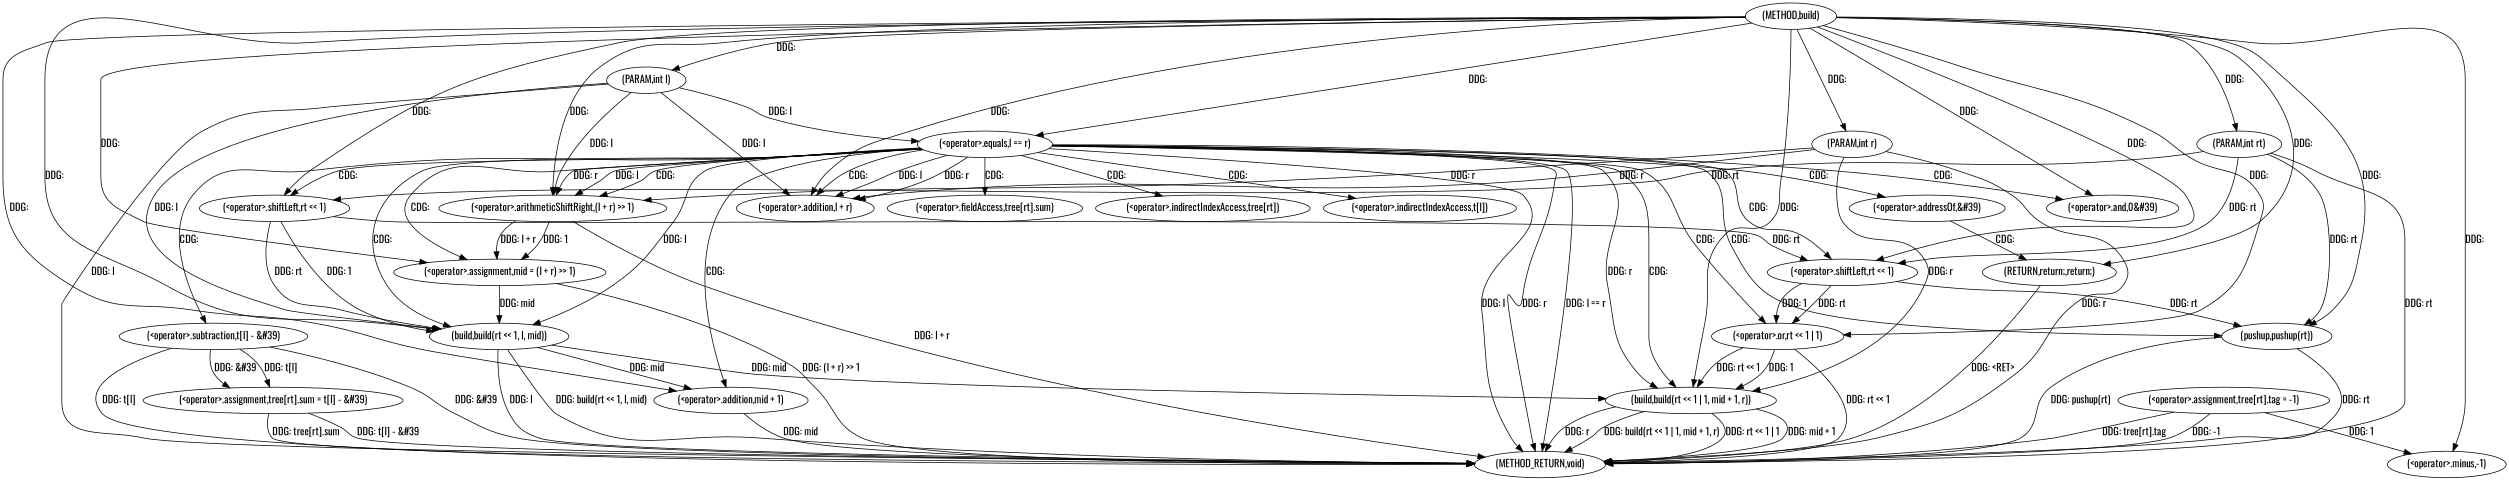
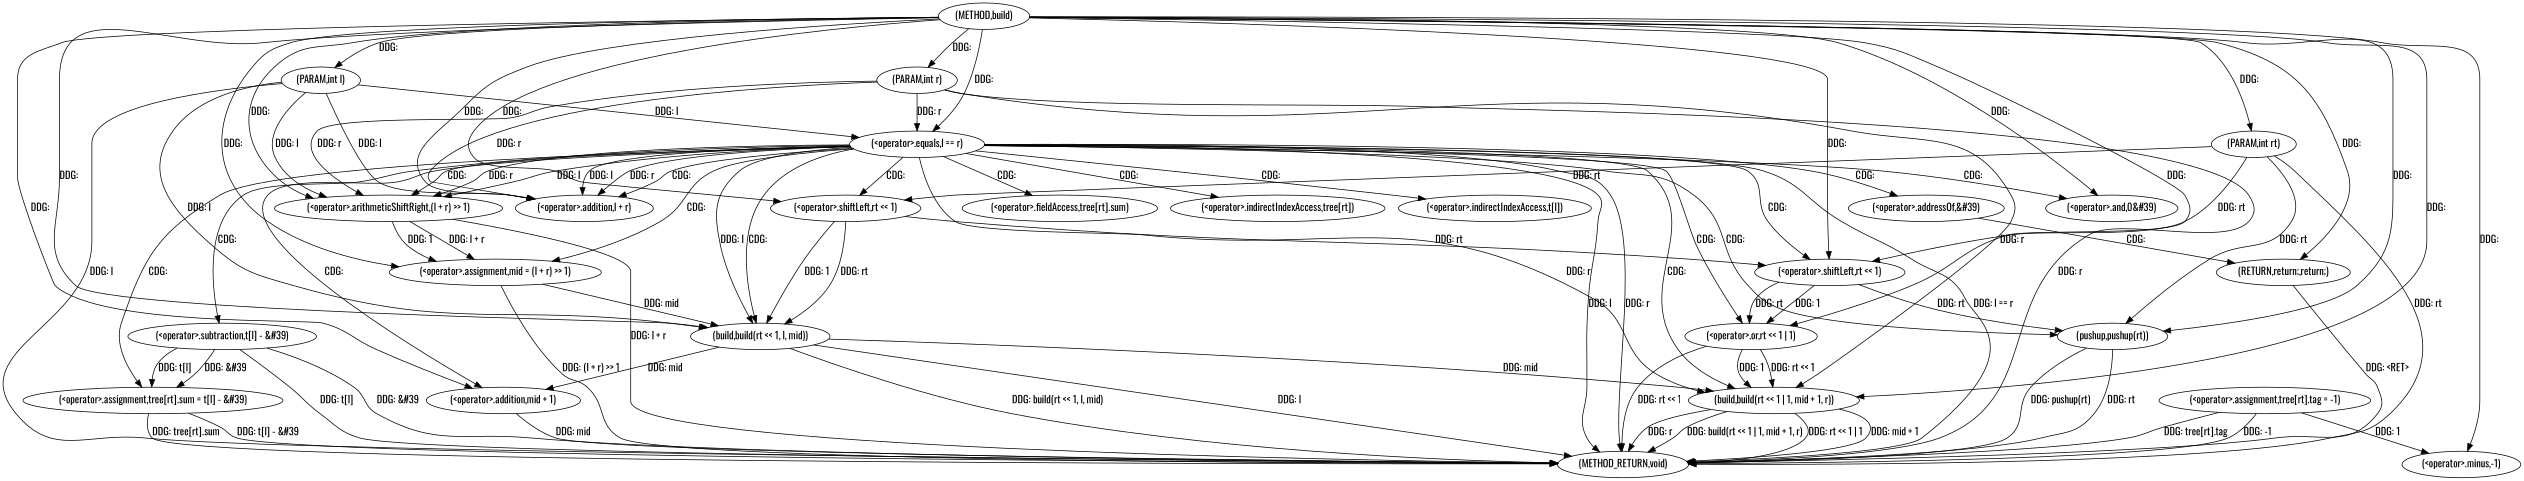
none -> (917, 109)
none -> (398, 167)
